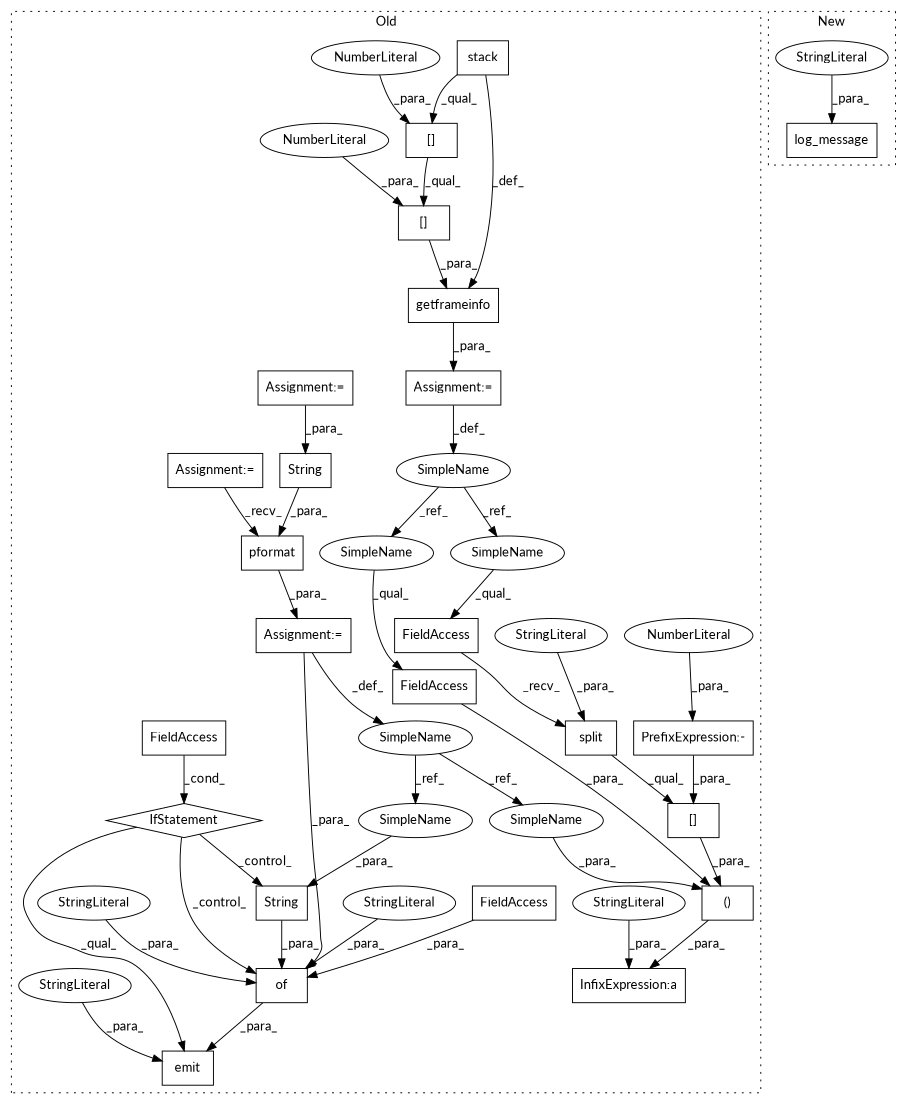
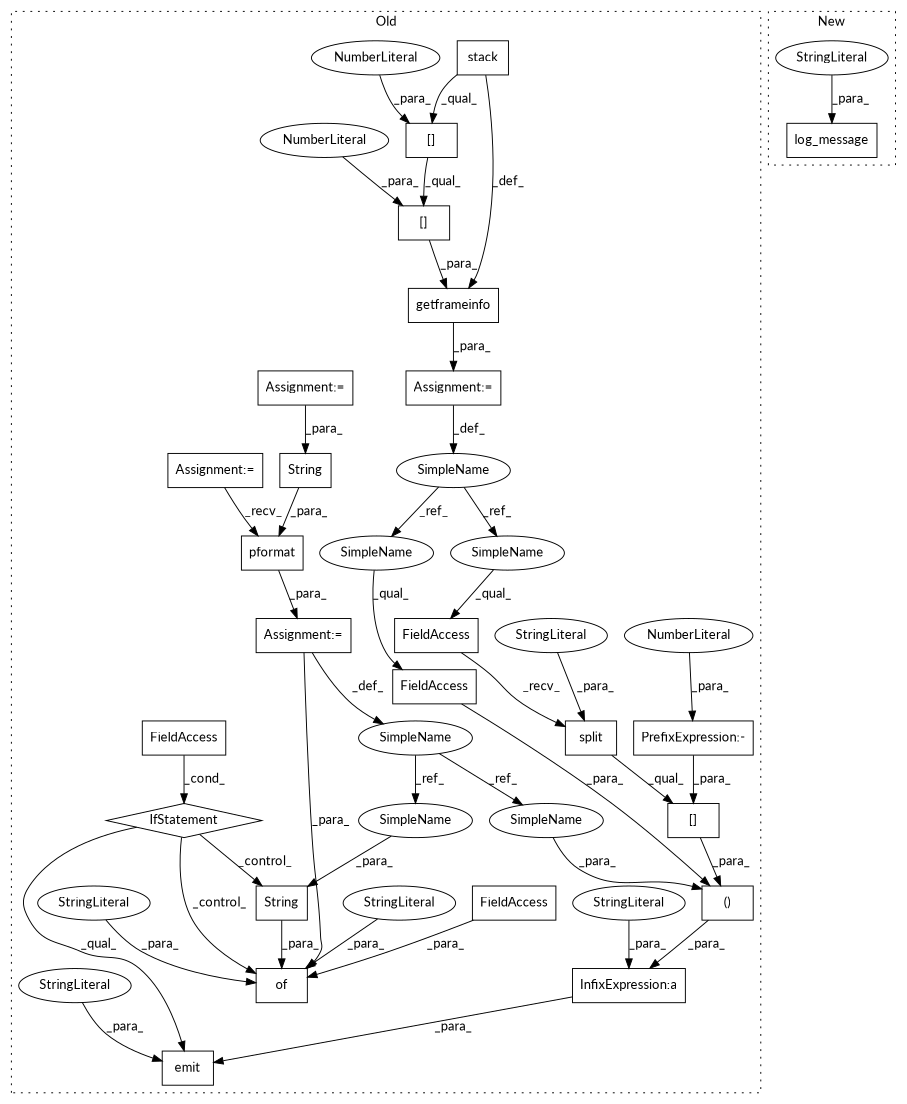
(238, 1024) -> (398, 1029)
